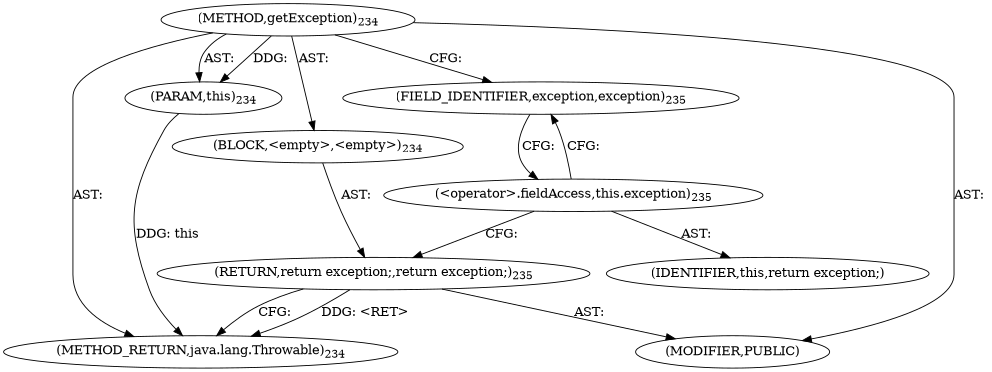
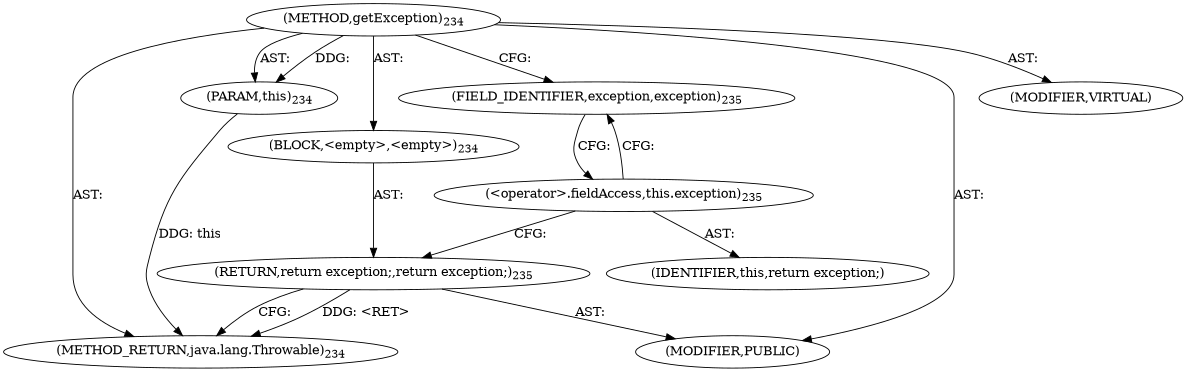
none -> (1081, 98)
